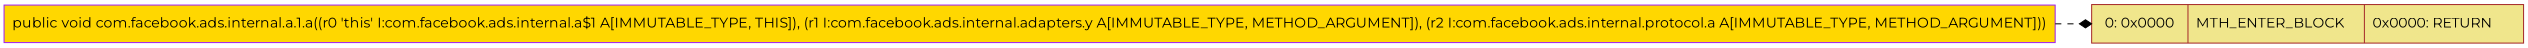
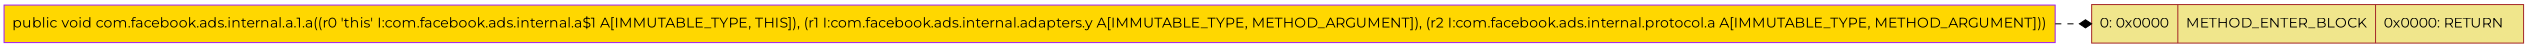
(2271, 23) -> (2277, 23)
